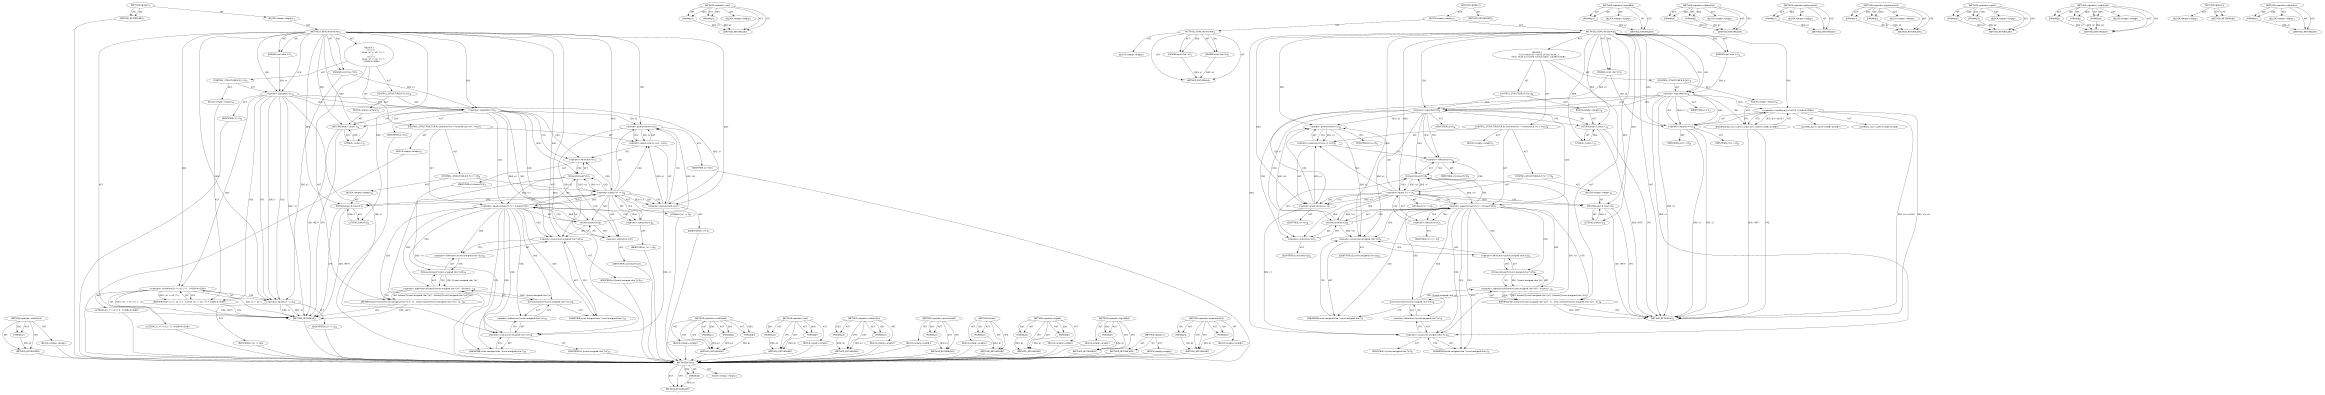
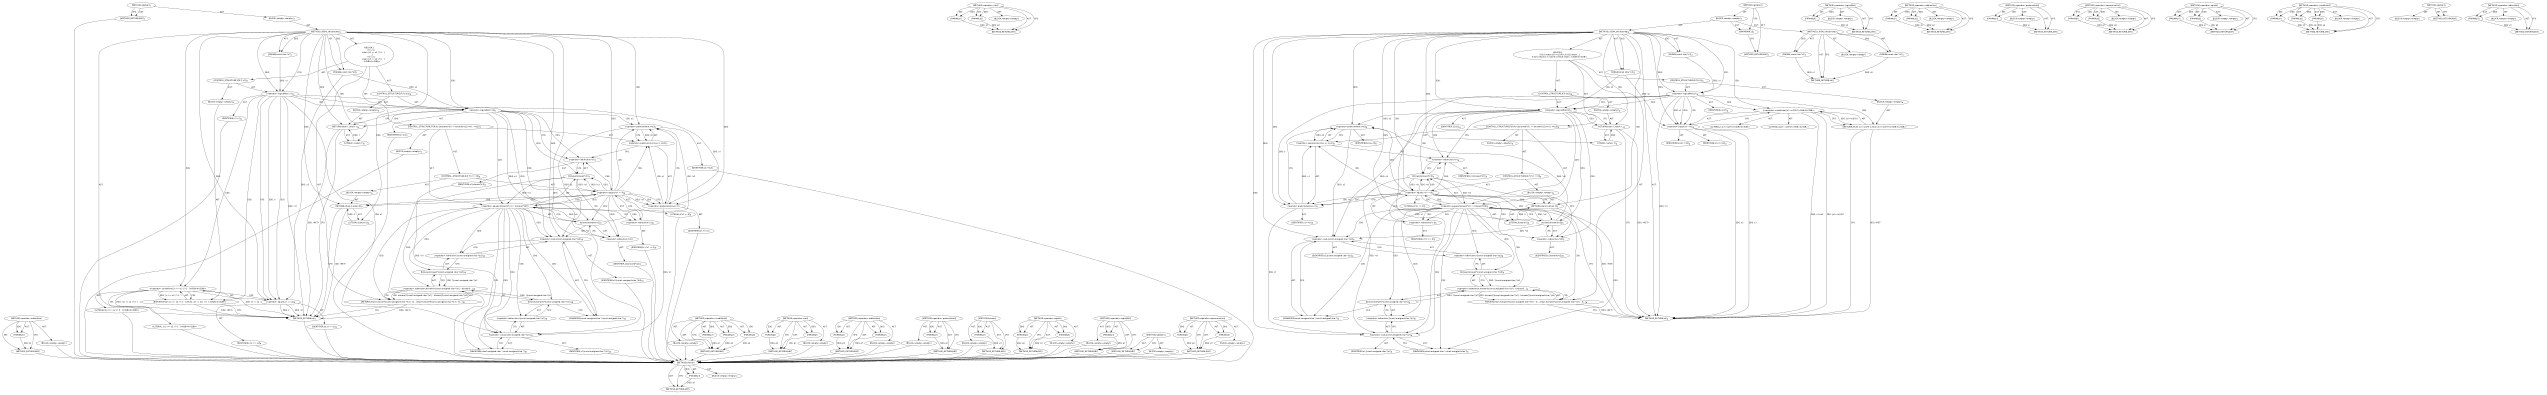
none -> (1747, 32)
